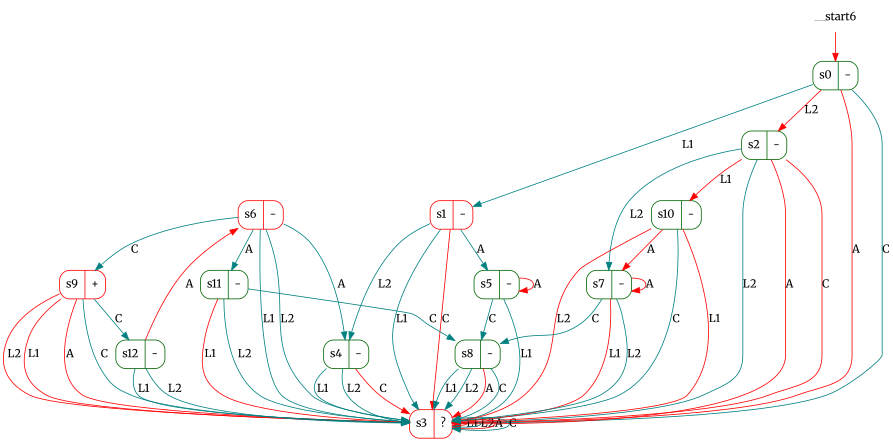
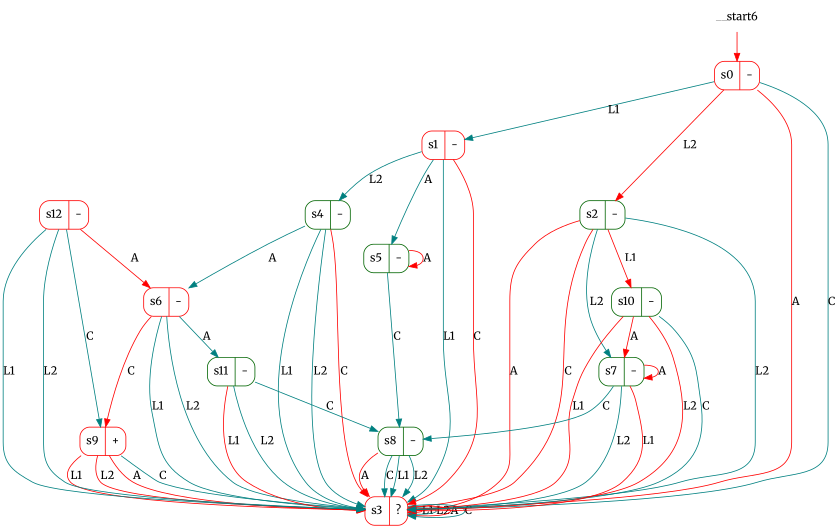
(835, 76) -> (737, 76)
(166, 231) -> (124, 365)
(327, 270) -> (250, 254)
(109, 316) -> (83, 324)
(140, 354) -> (64, 215)
(518, 375) -> none
